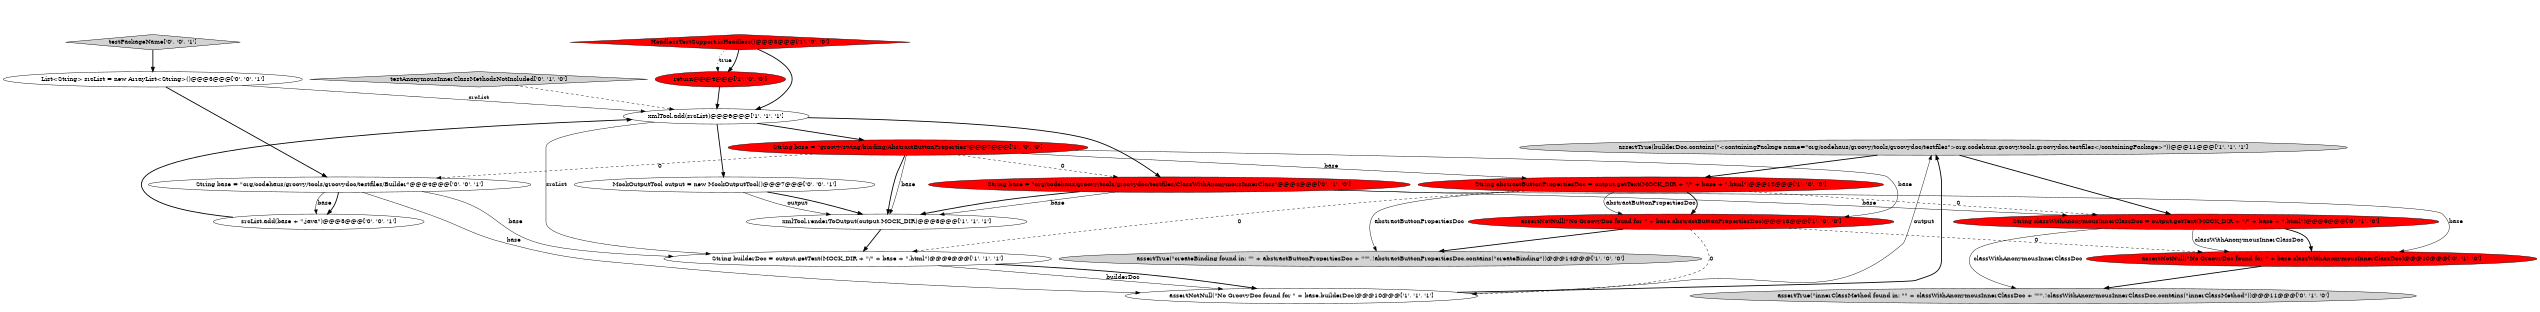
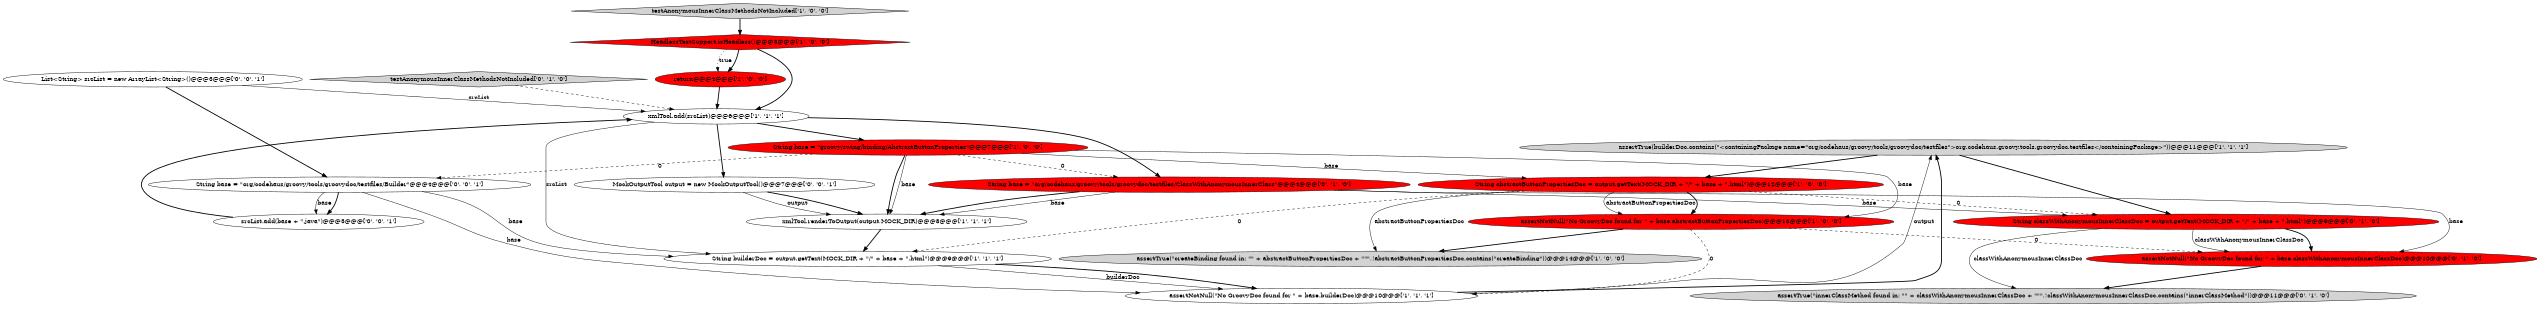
none -> (740, 11)
(153, 42) -> none
